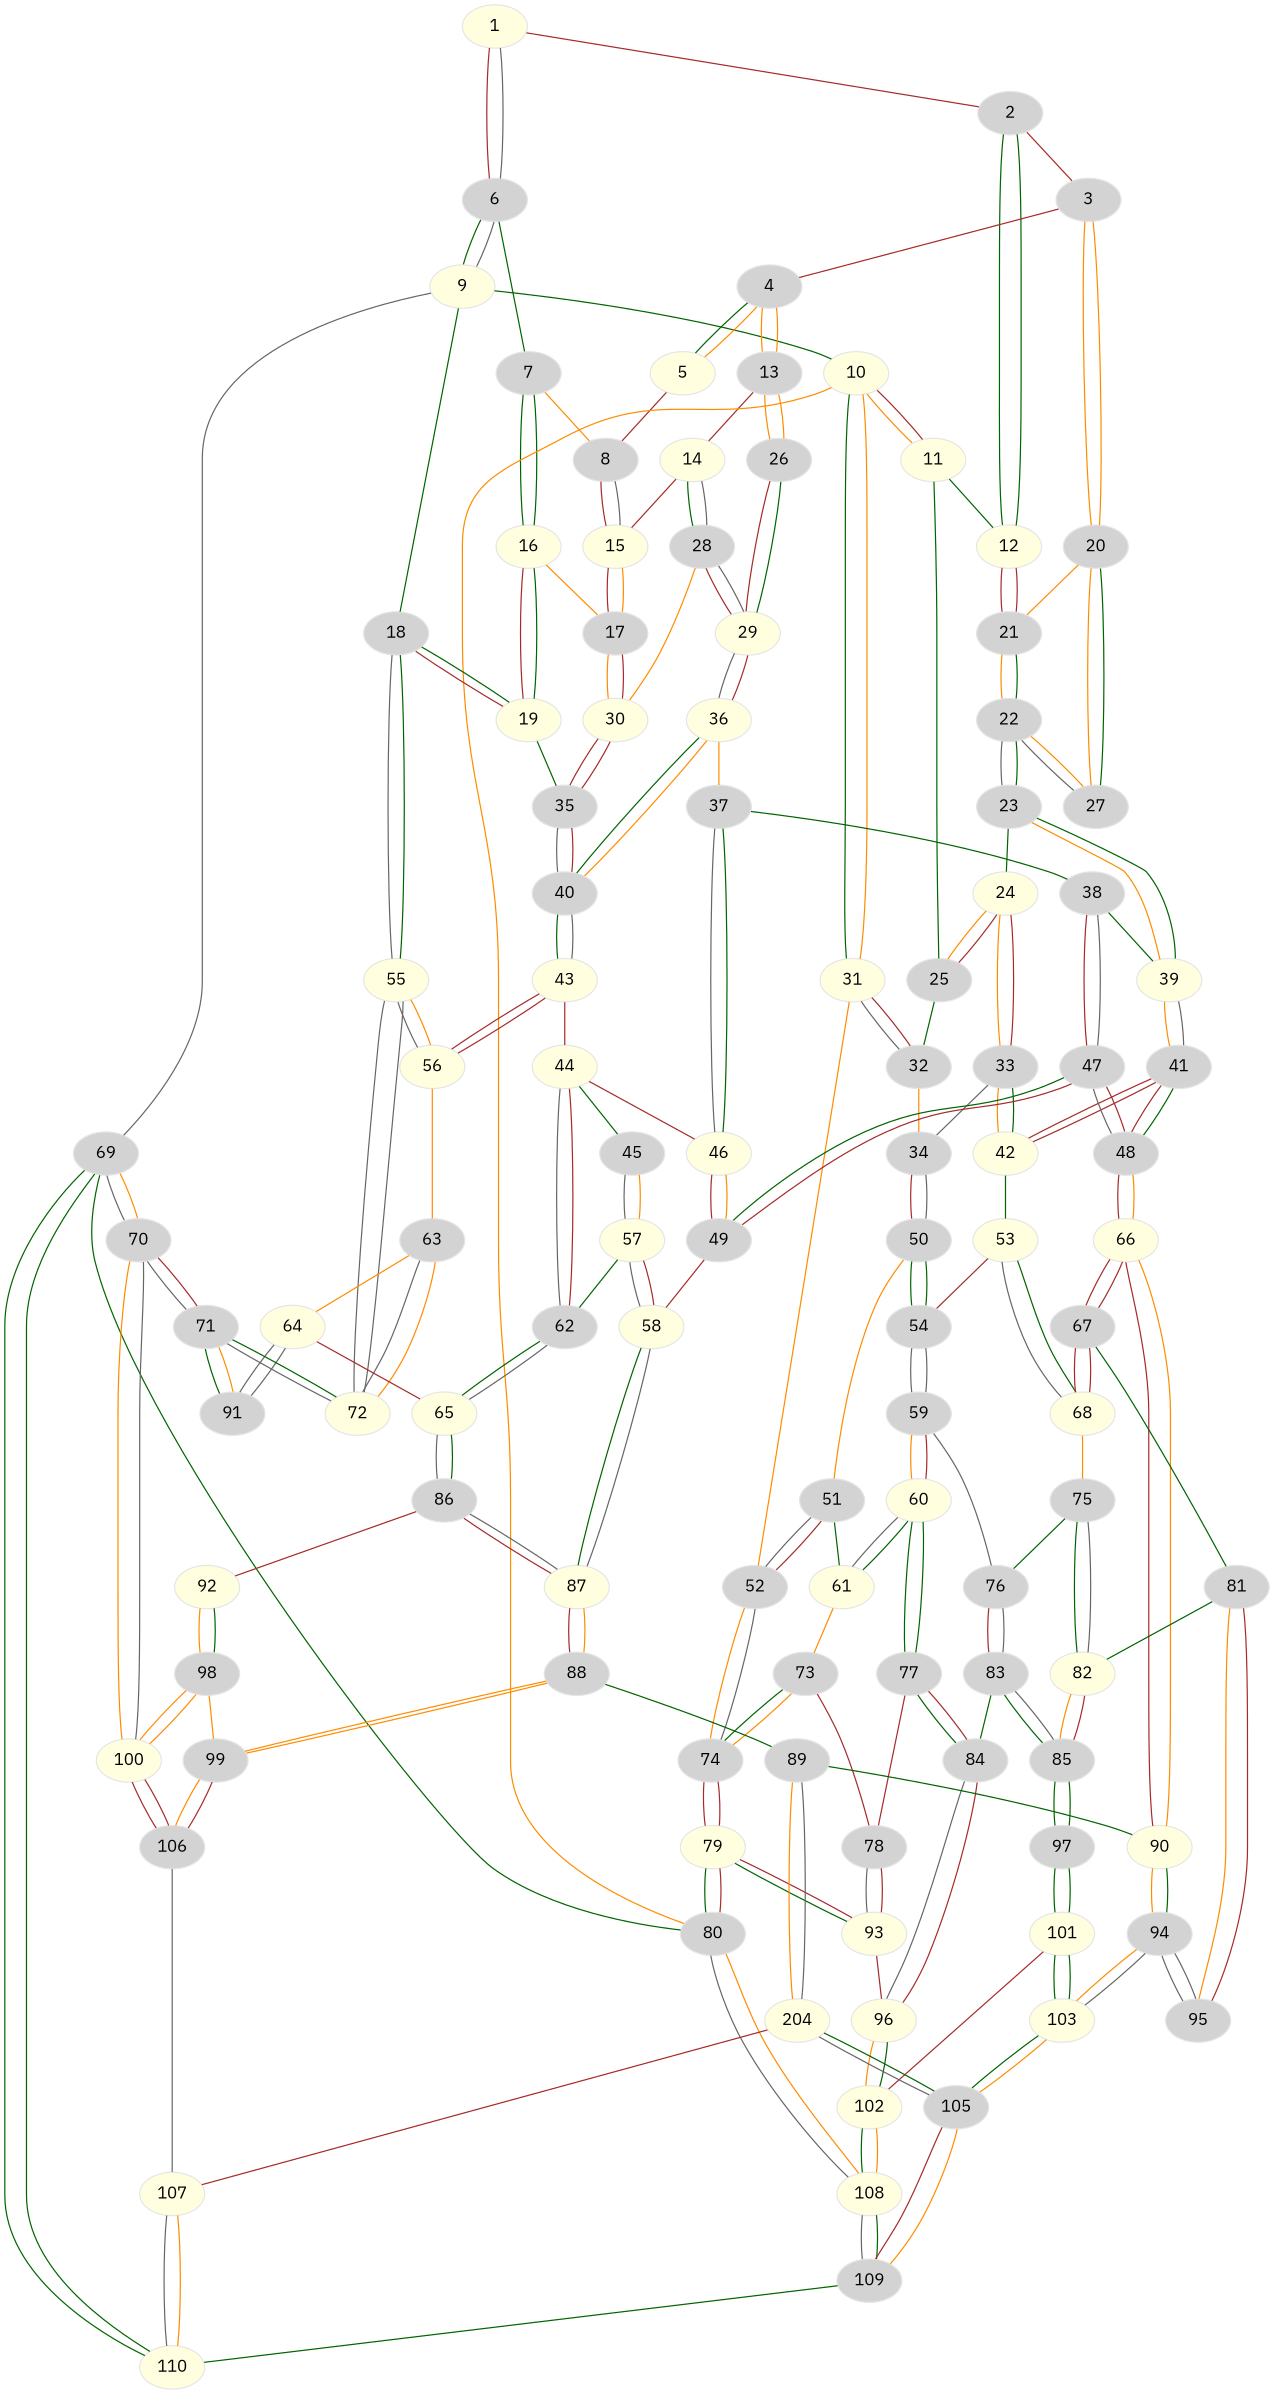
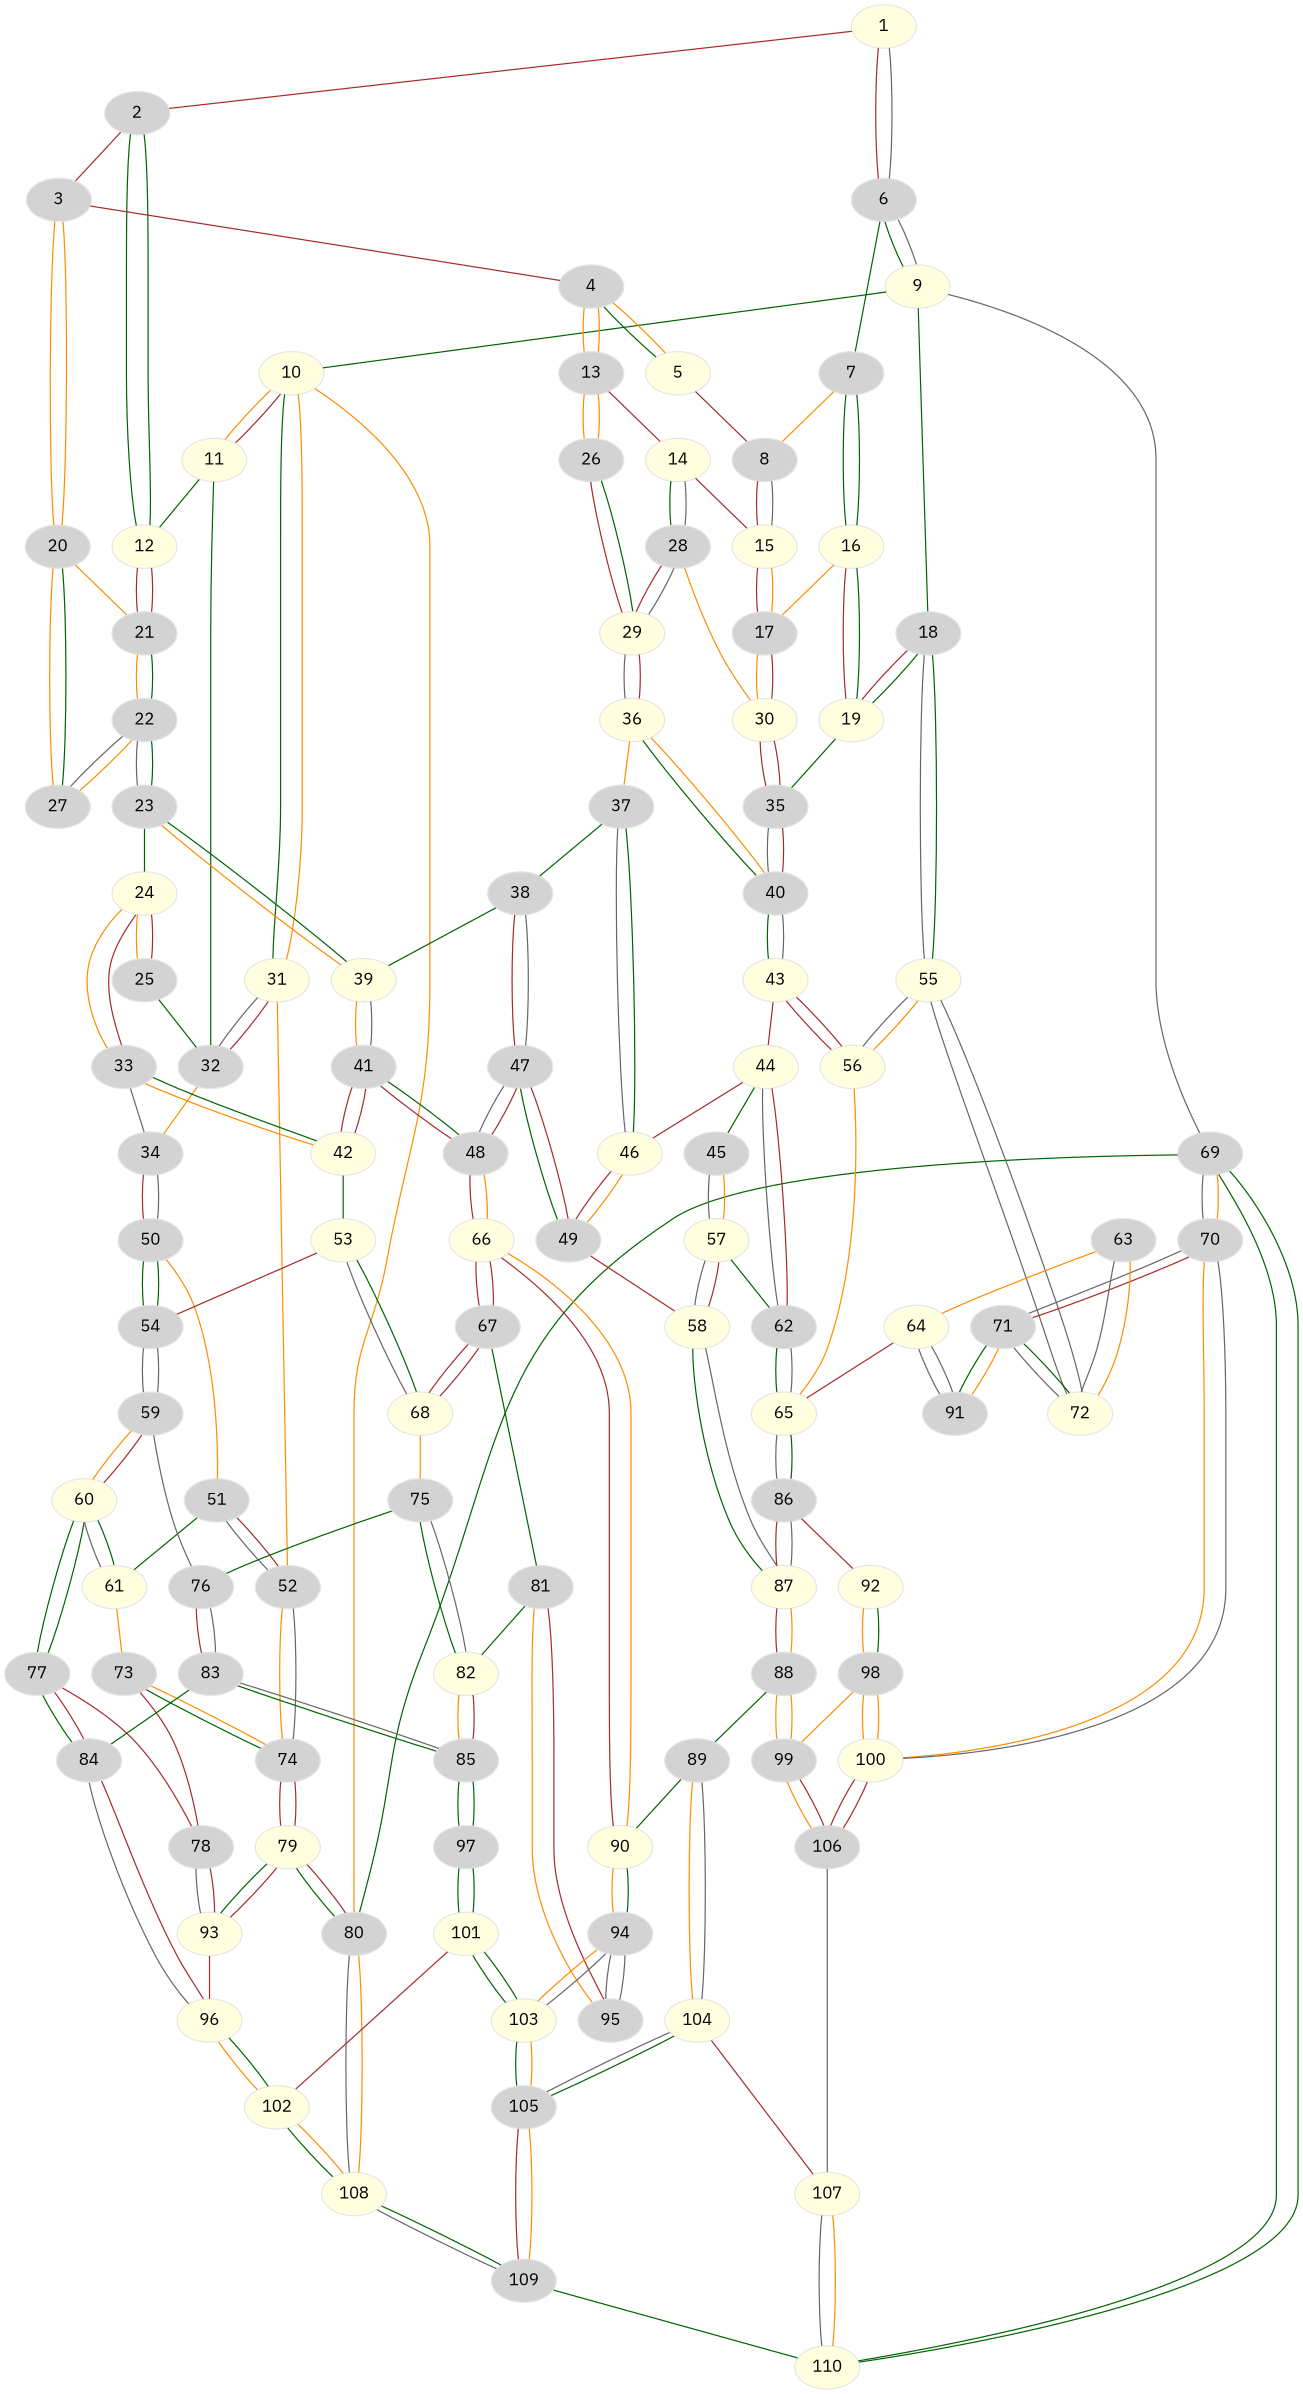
(937, 720) -> (211, 763)
(432, 1154) -> (850, 1247)
(797, 2021) -> (697, 2021)
